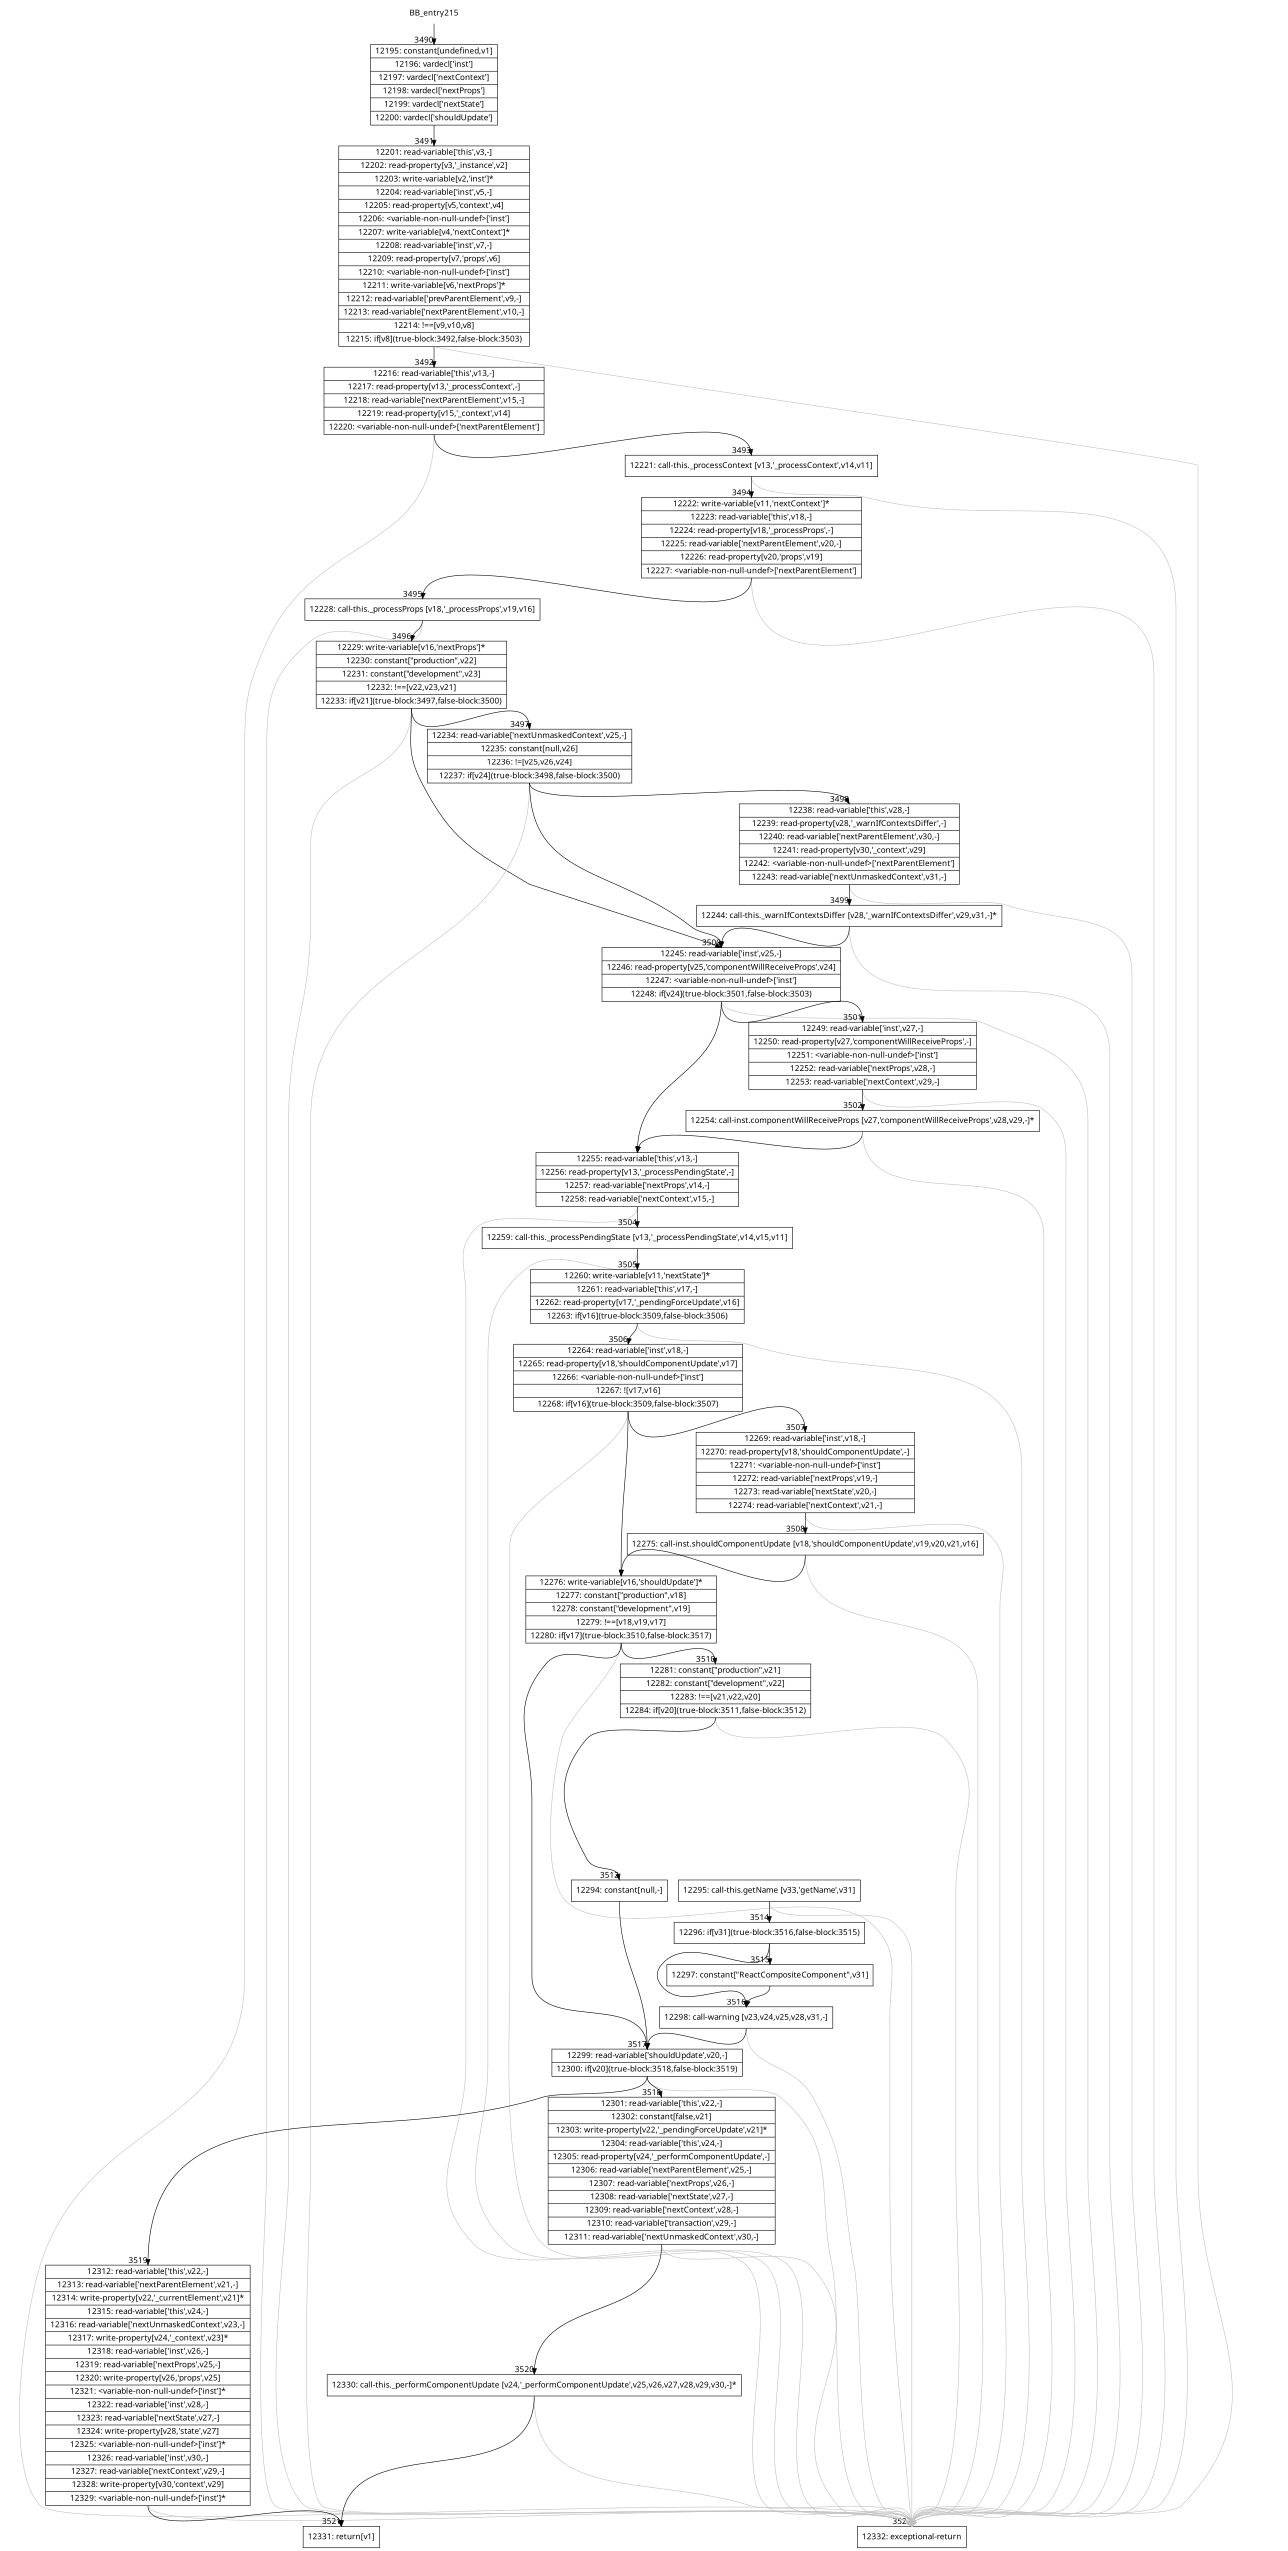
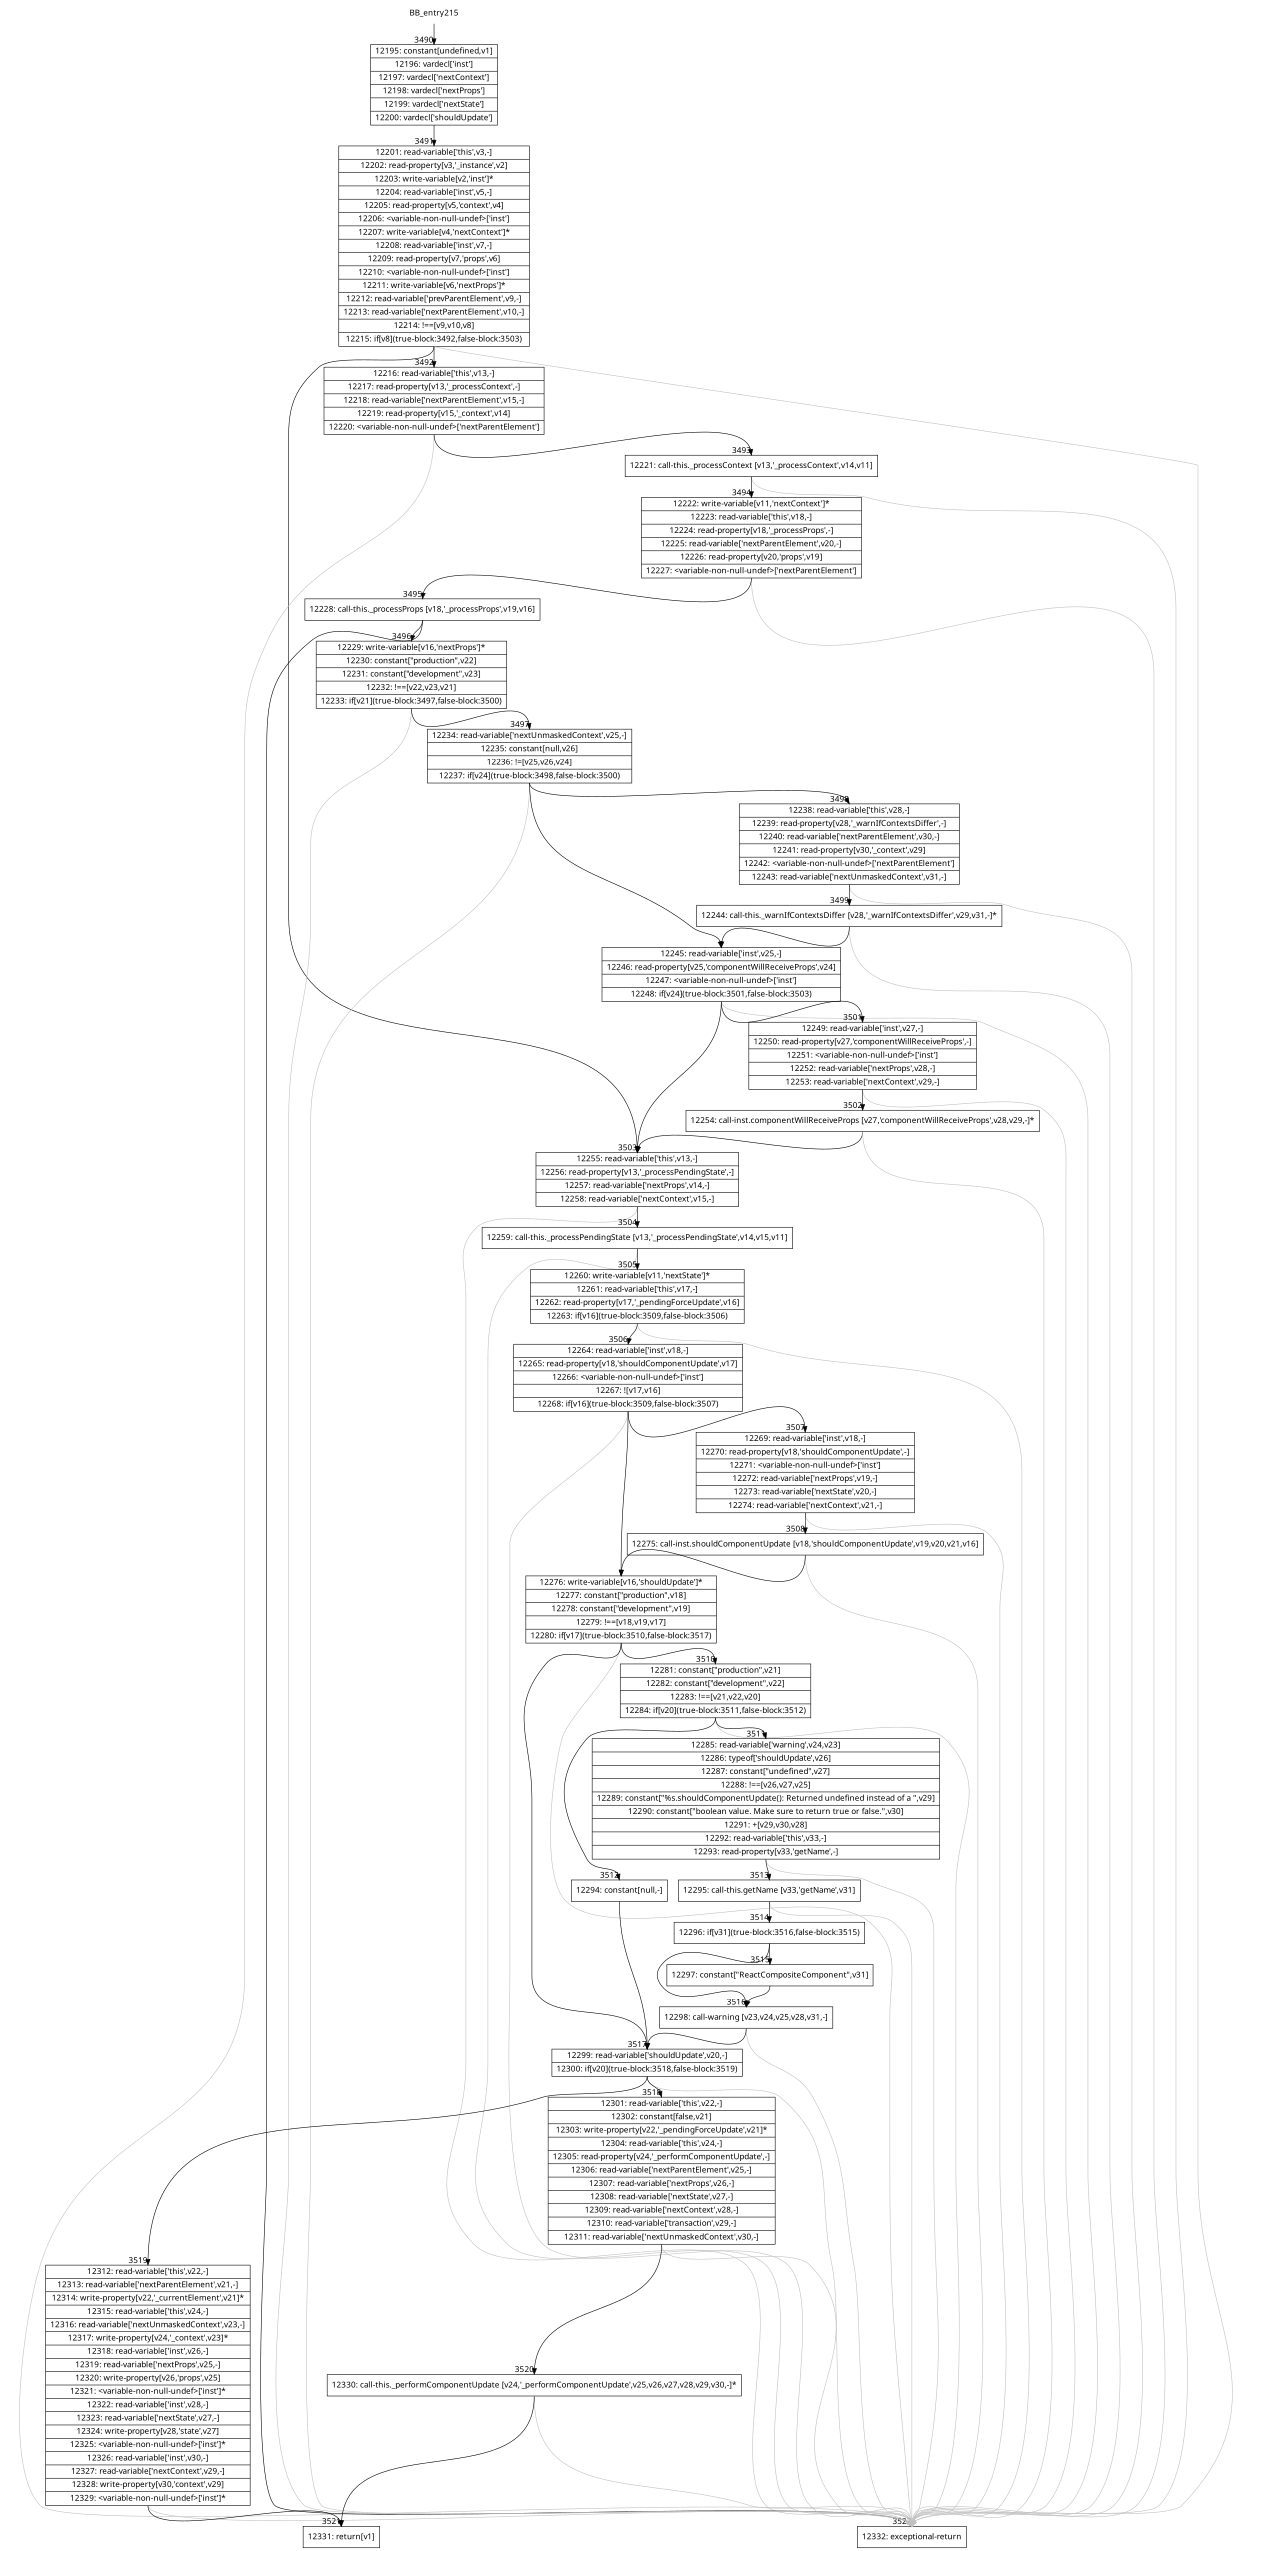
none -> (289, 807)
(516, 876) -> none
none -> (766, 1799)
(267, 1821) -> (267, 1821)
